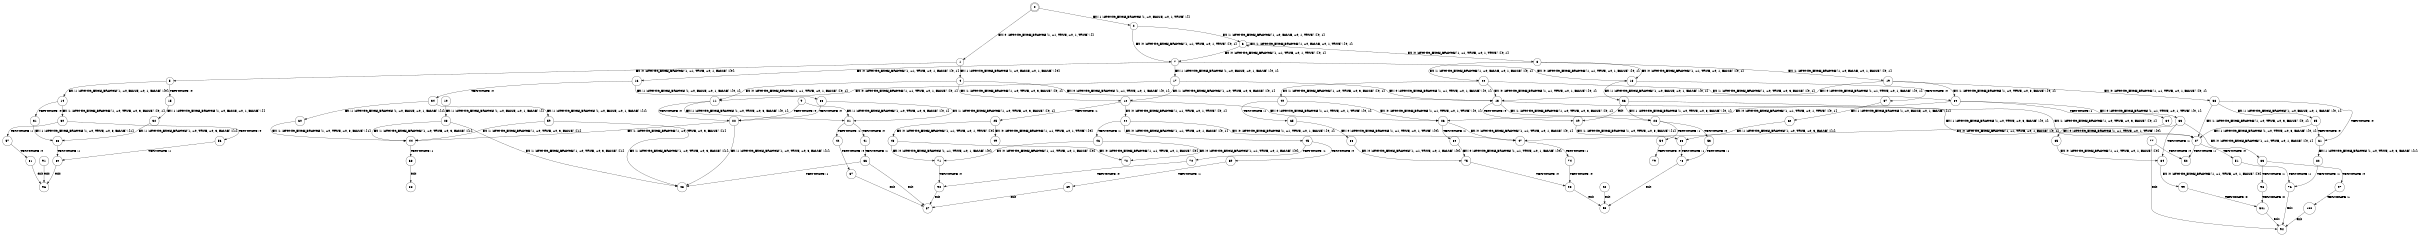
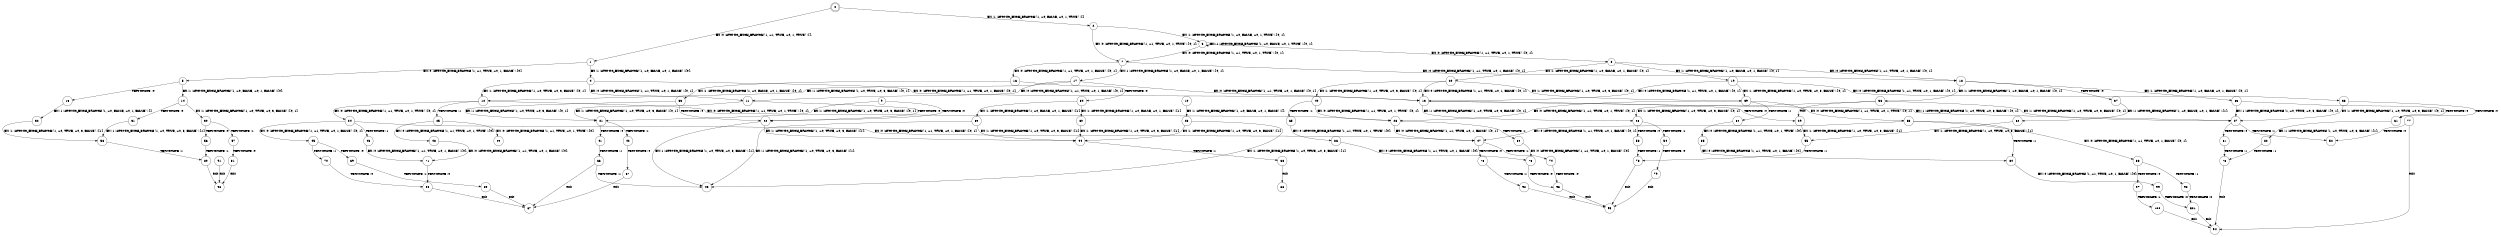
(2263, 115) -> (2098, 89)
(1126, 161) -> none
none -> (1483, 161)
none -> (1636, 194)
